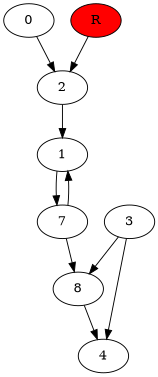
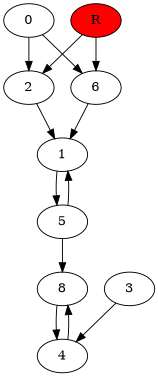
none -> (96, 88)
(62, 222) -> (62, 222)
(107, 252) -> (69, 327)
